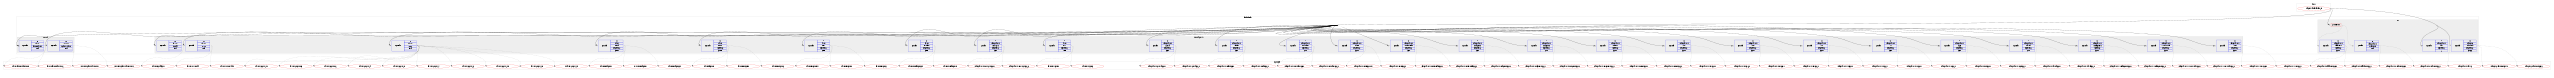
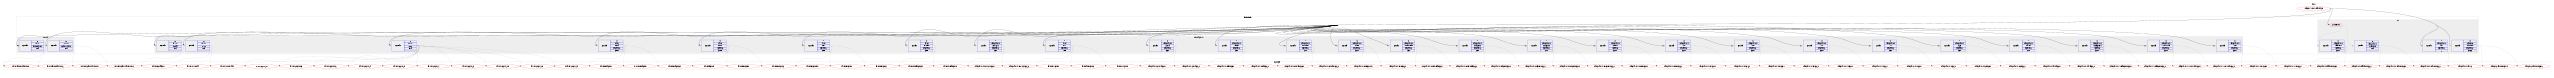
(2314, 9) -> (2314, 9)
(262, 66) -> (262, 66)
(1088, 66) -> (1088, 66)
none -> (1122, 66)
(1294, 66) -> (1294, 66)
(1432, 66) -> (1432, 66)
(1983, 66) -> (1983, 66)
